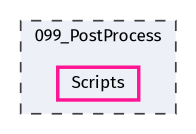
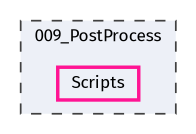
(98, 37) -> (98, 37)
